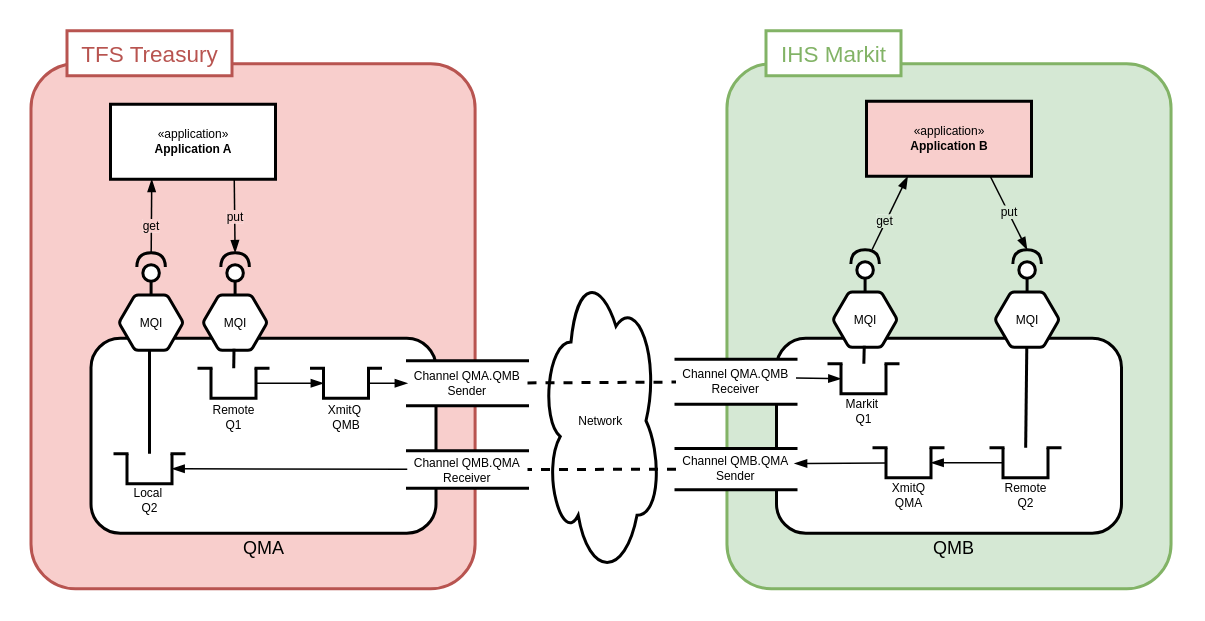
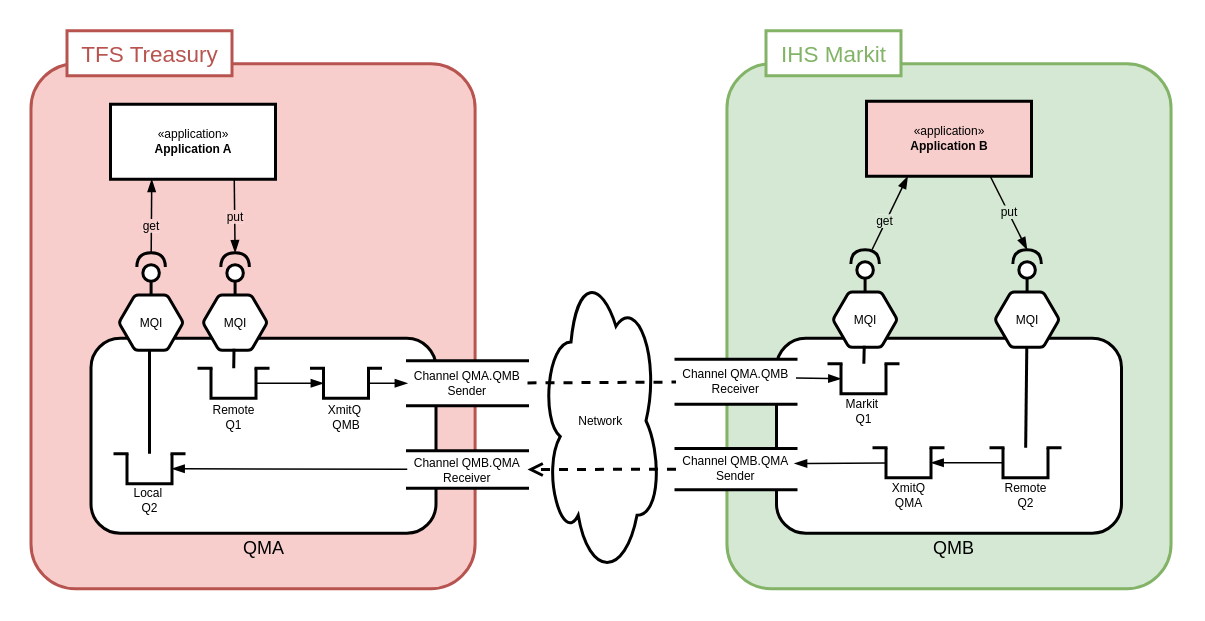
(533, 469) -> (537, 469)
